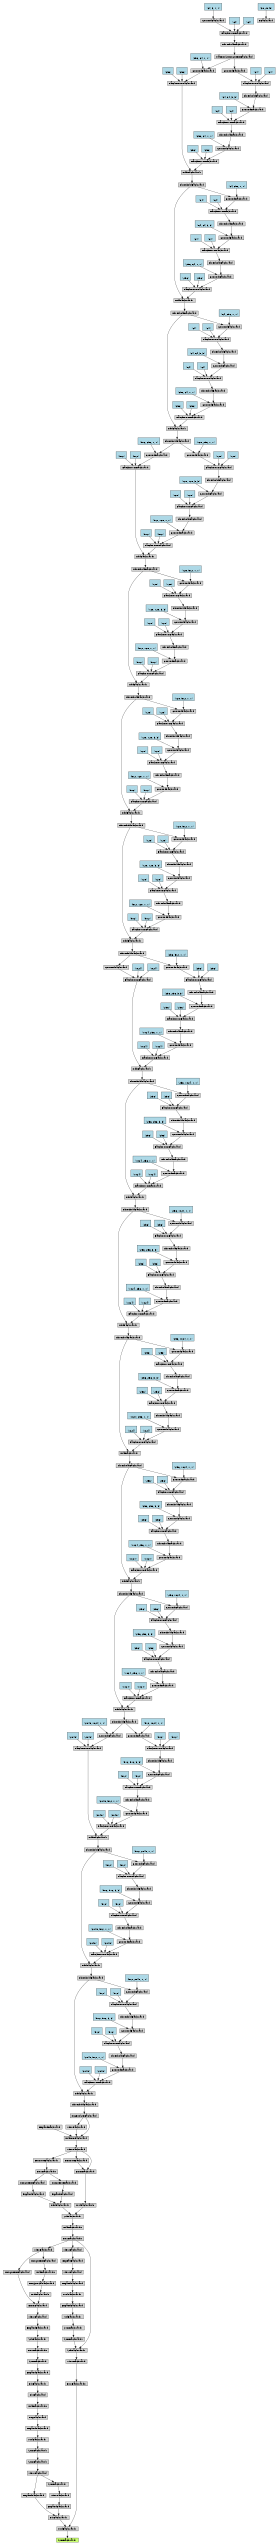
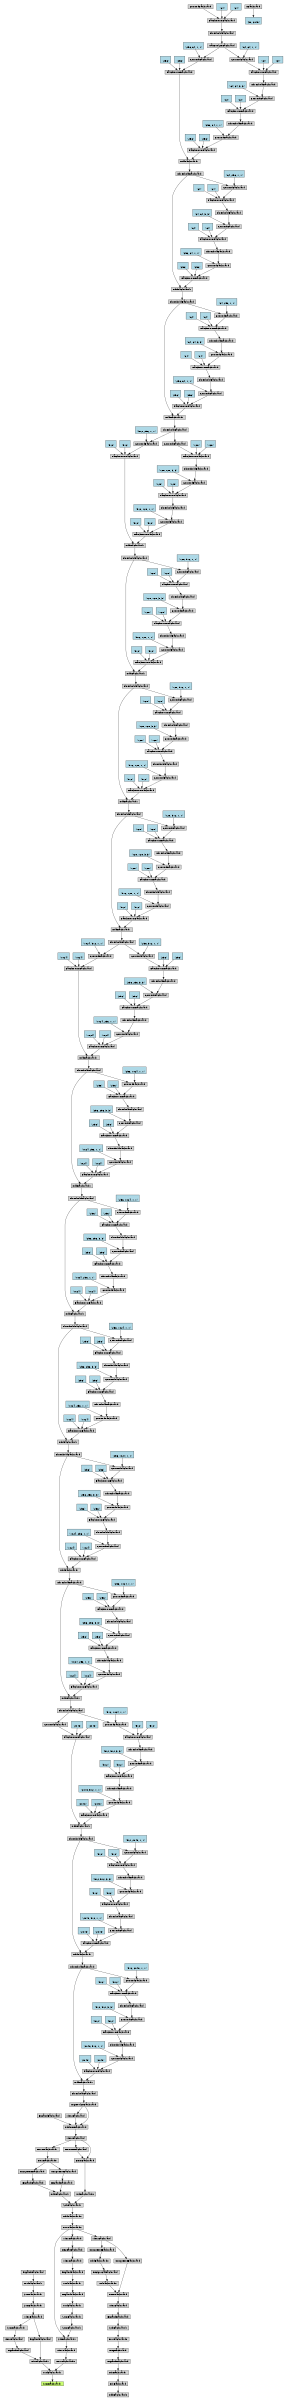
(213, 7) -> none
(266, 13) -> (253, 12)
none -> (249, 46)
(235, 57) -> (222, 46)
(205, 441) -> none
none -> (93, 942)
(94, 1722) -> none
(47, 2161) -> (48, 2149)
(38, 2361) -> (118, 2350)
(38, 2417) -> none
